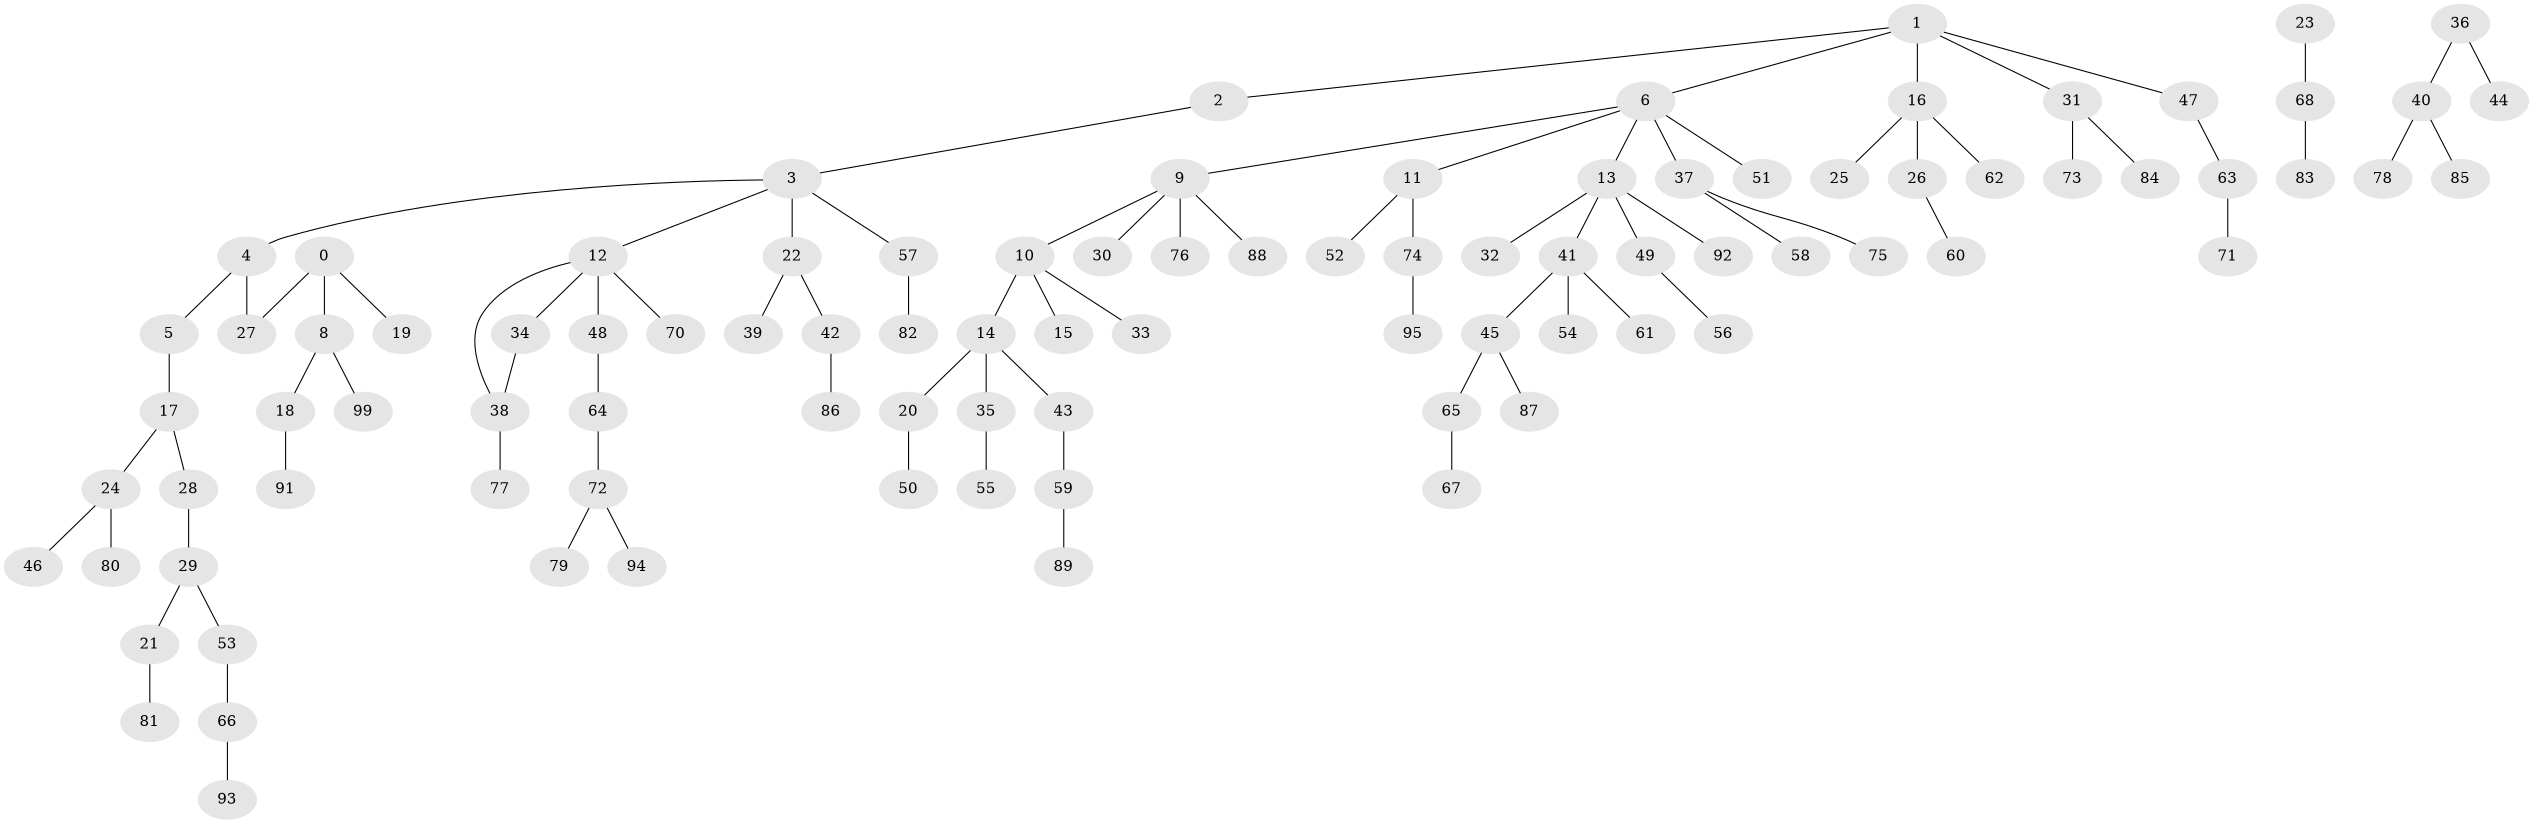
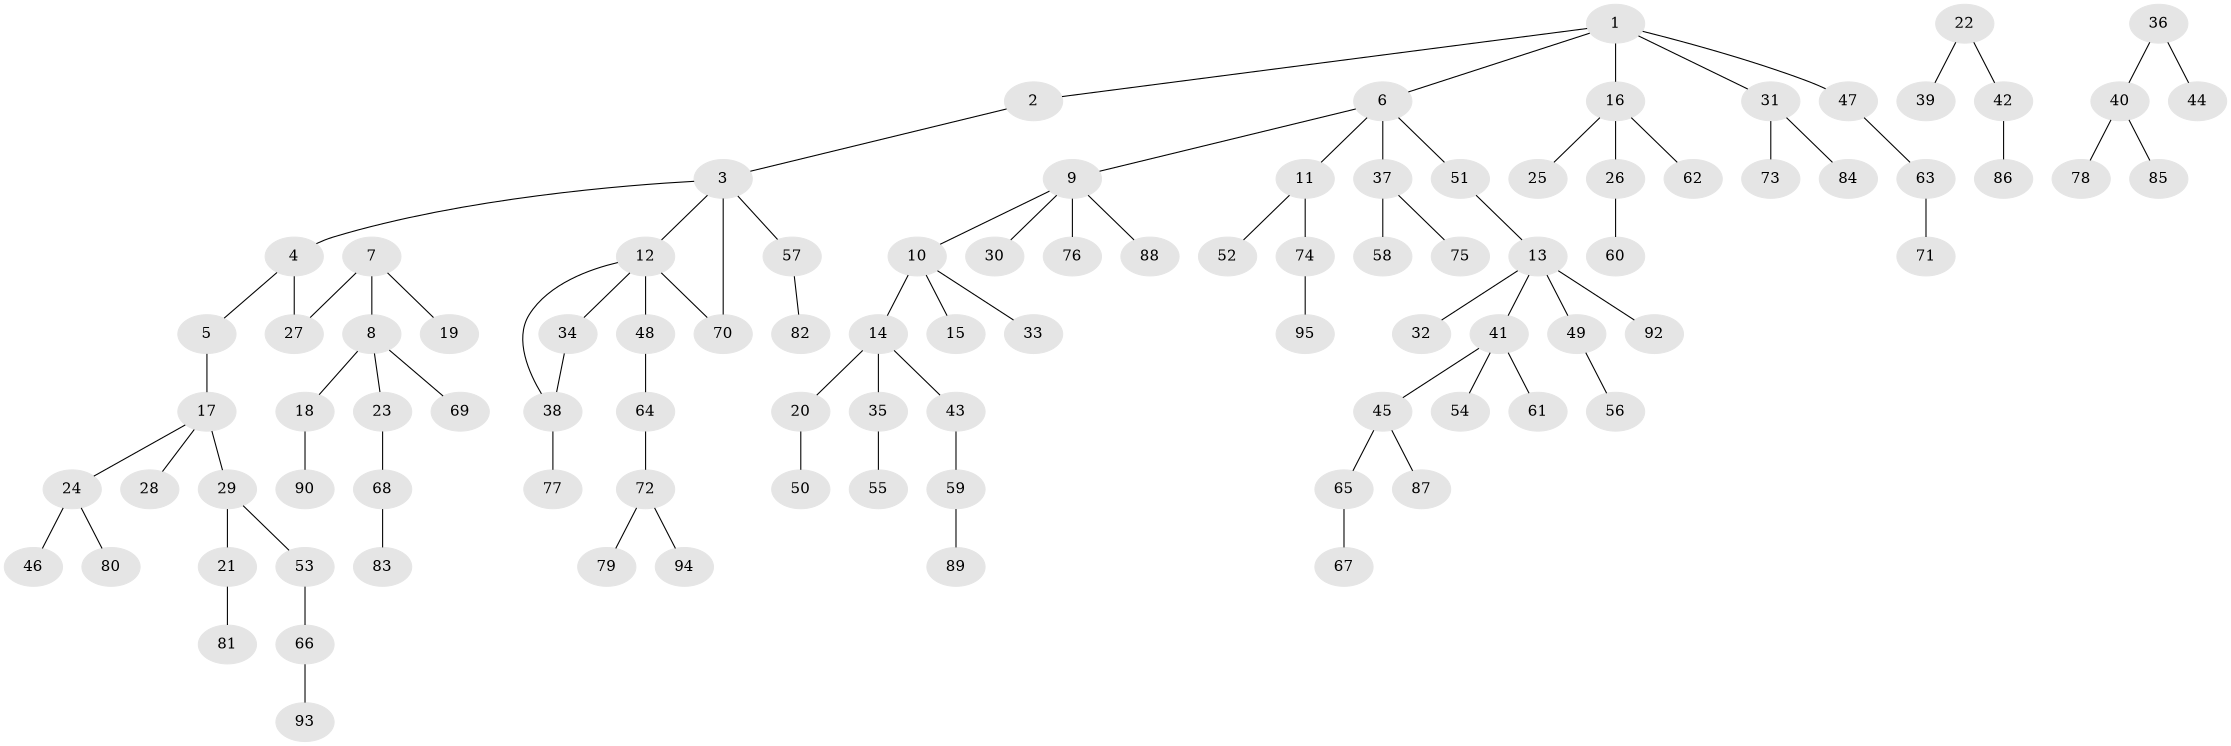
(1626, 140) -> (1499, 218)
(792, 218) -> (723, 256)
(324, 257) -> (372, 257)
none -> (377, 373)
(363, 412) -> (460, 412)
(286, 489) -> (305, 489)
(189, 528) -> (217, 451)
